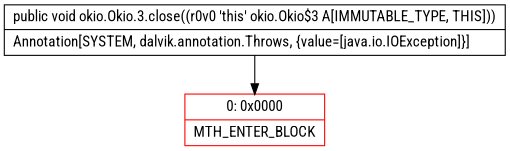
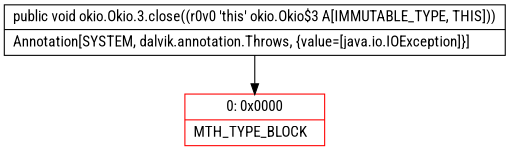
(255, 132) -> (250, 132)
